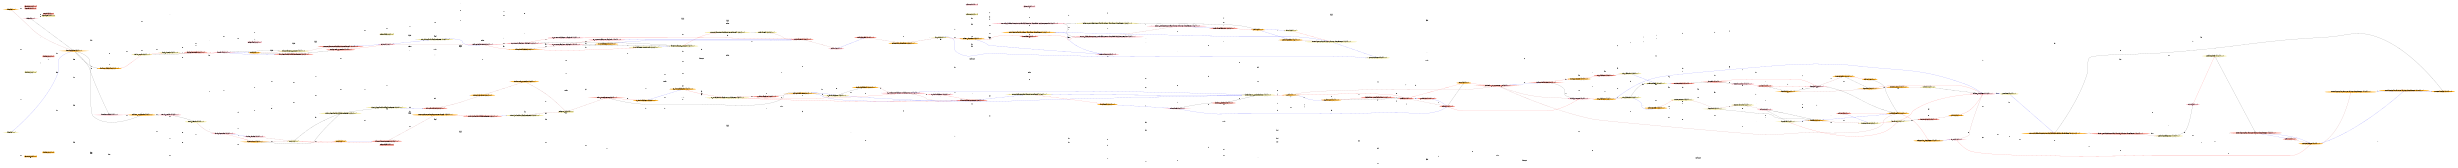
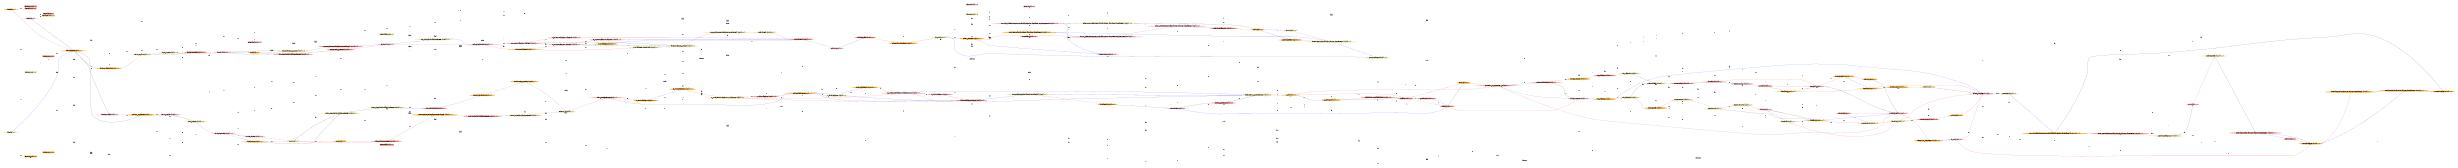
(566, 112) -> (566, 112)
(1898, 113) -> (1898, 113)
